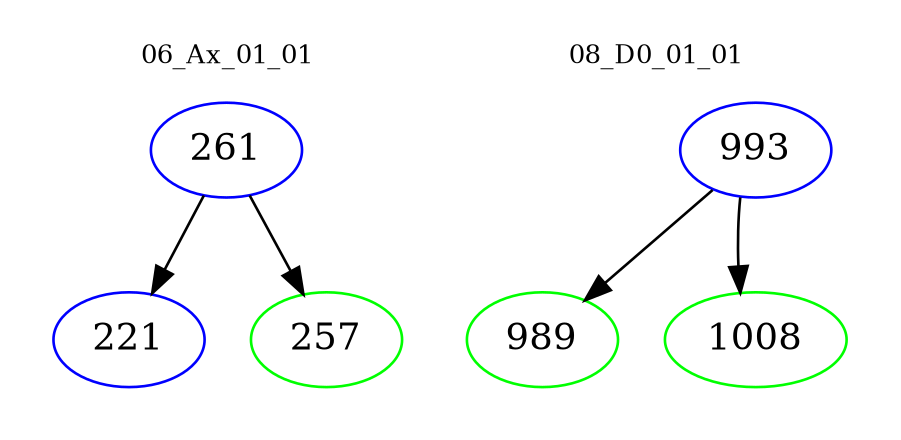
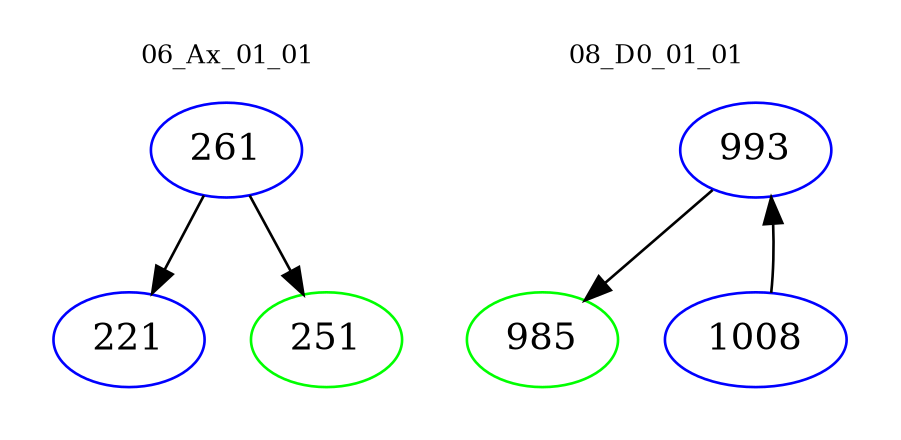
(738, 232) -> (773, 259)
(327, 340) -> (327, 340)
(542, 340) -> (542, 340)
(756, 340) -> (756, 340)
